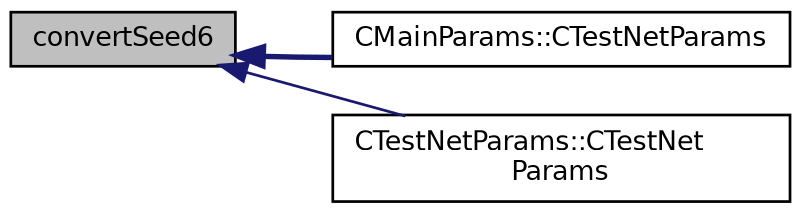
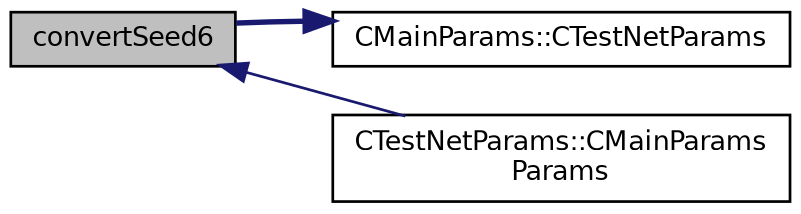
(298, 57) -> (271, 22)
(561, 158) -> (561, 158)
